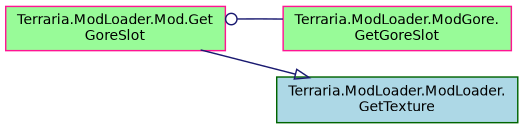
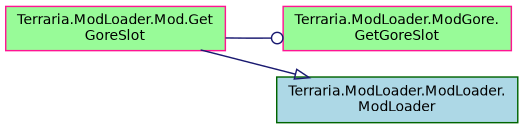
(260, 19) -> (248, 38)
(397, 100) -> (397, 100)
